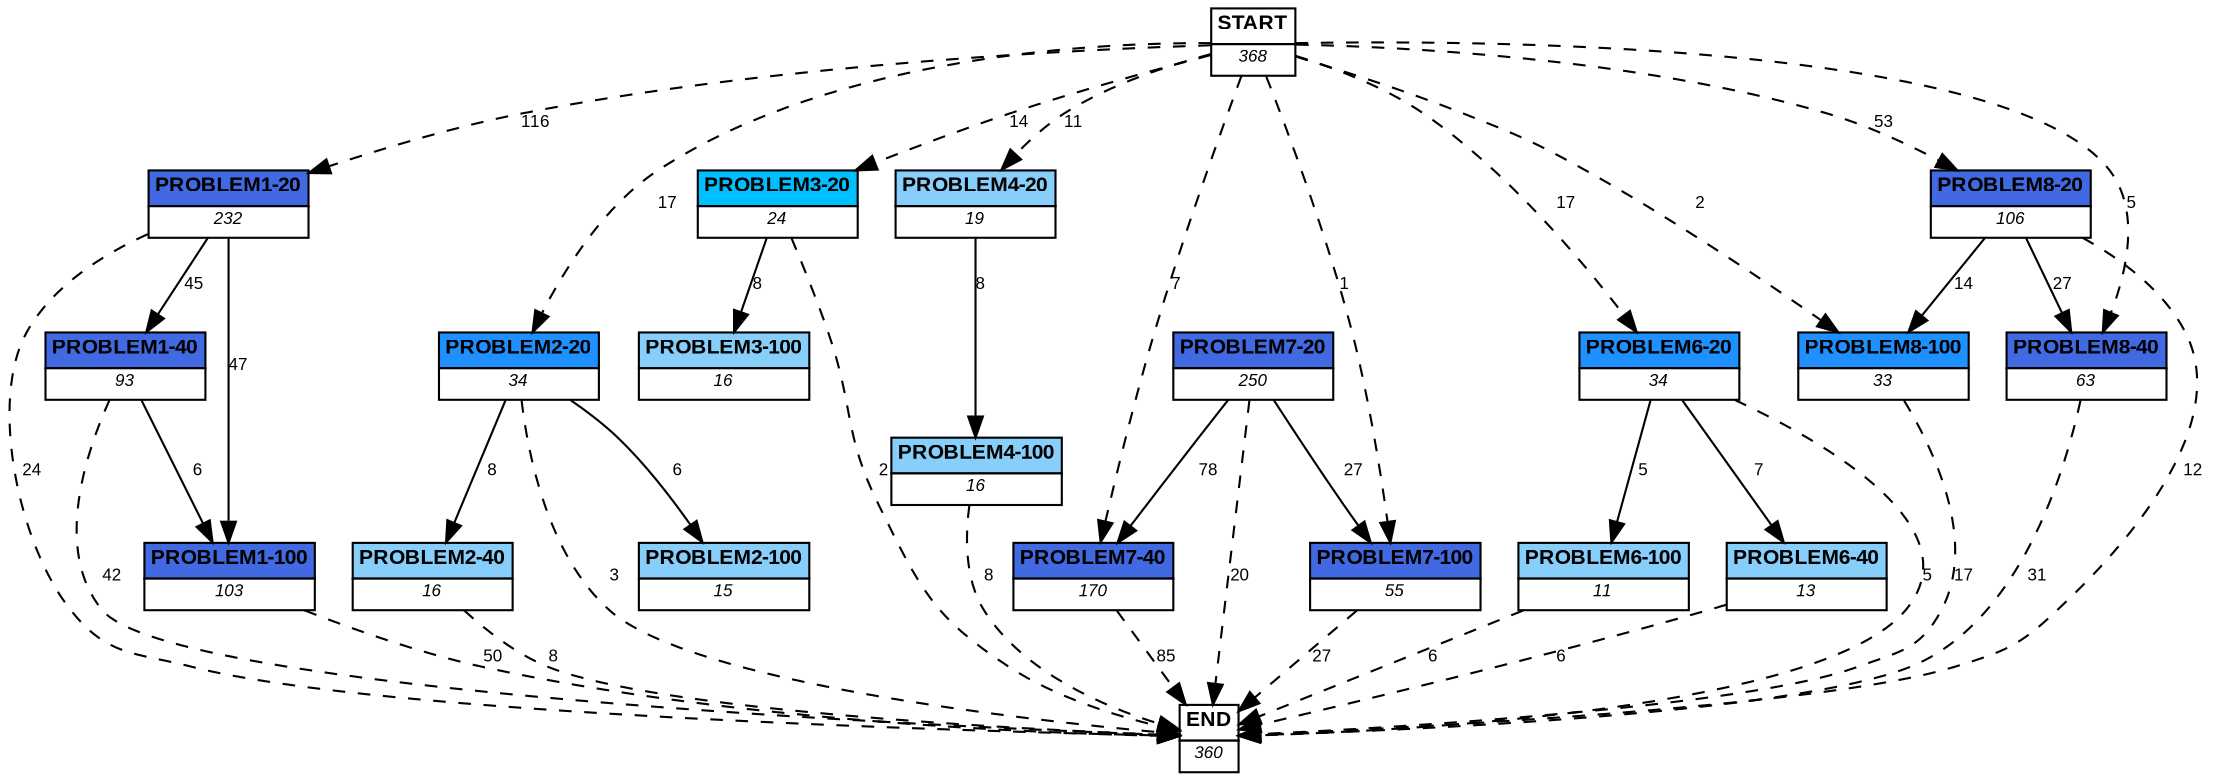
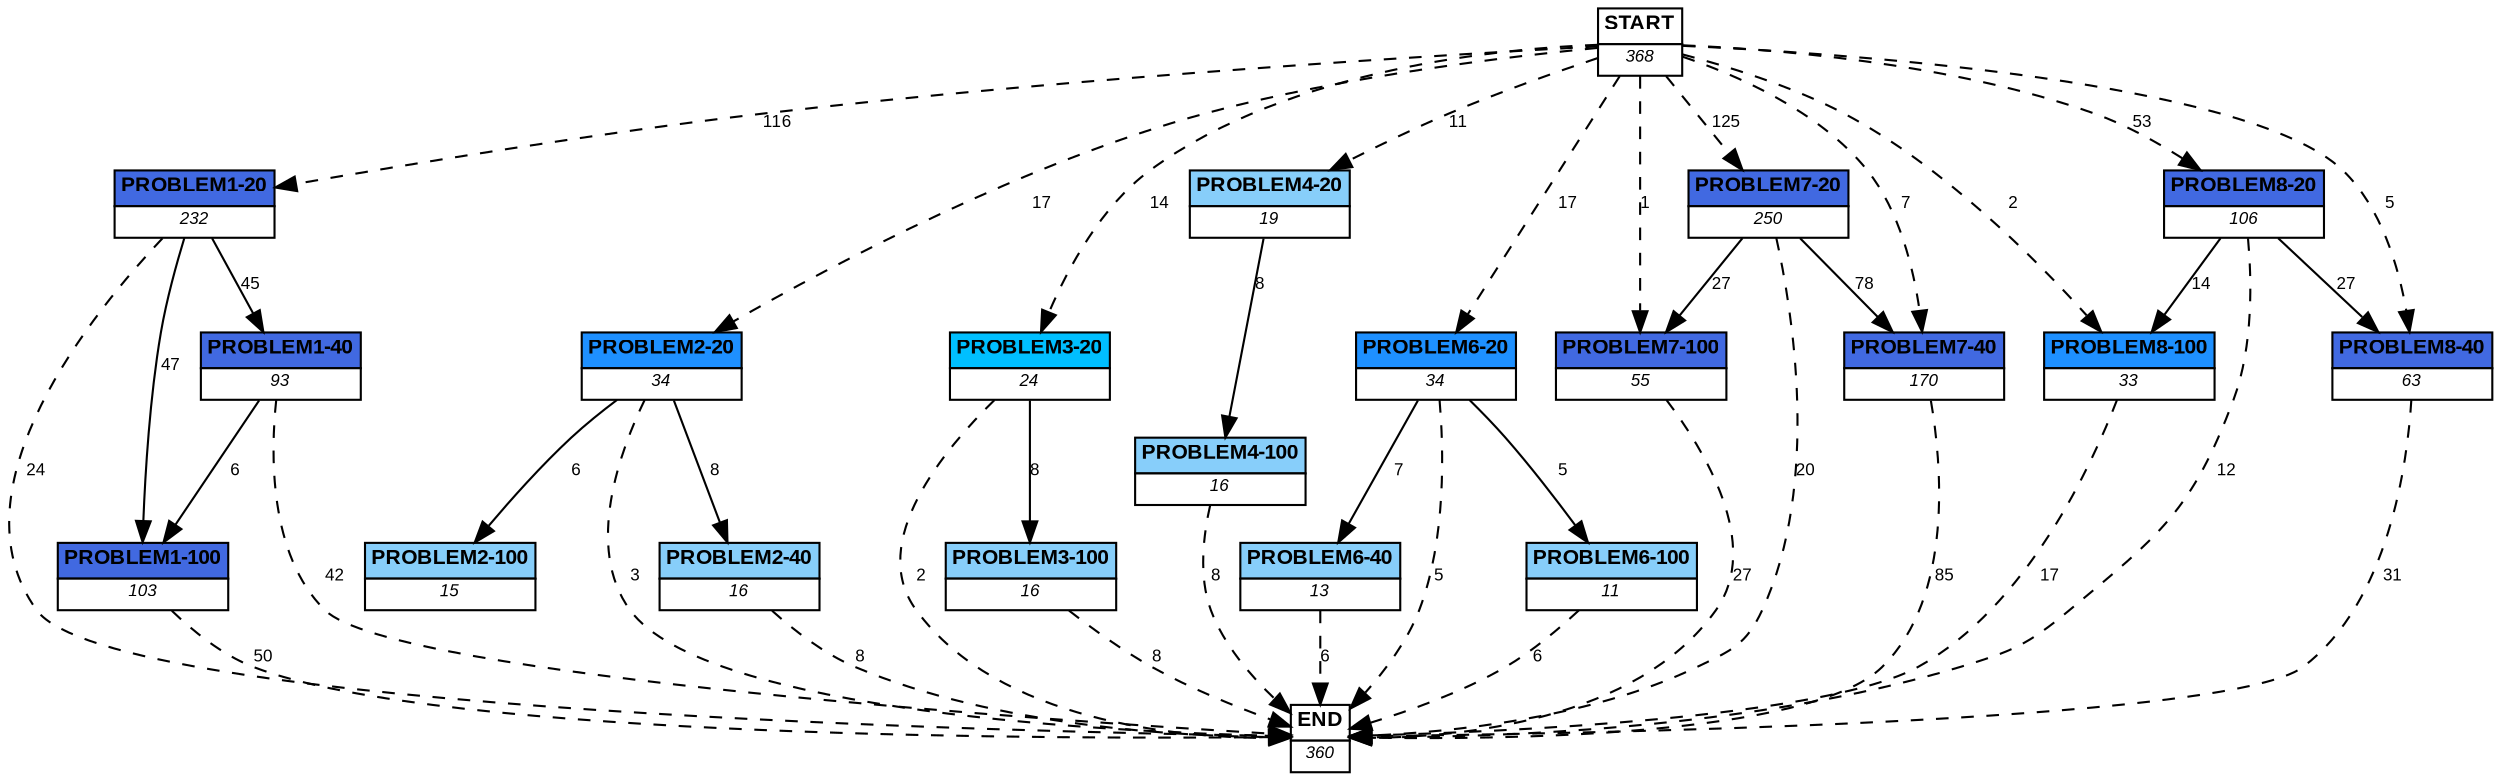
none -> (1698, 115)
none -> (1165, 674)
